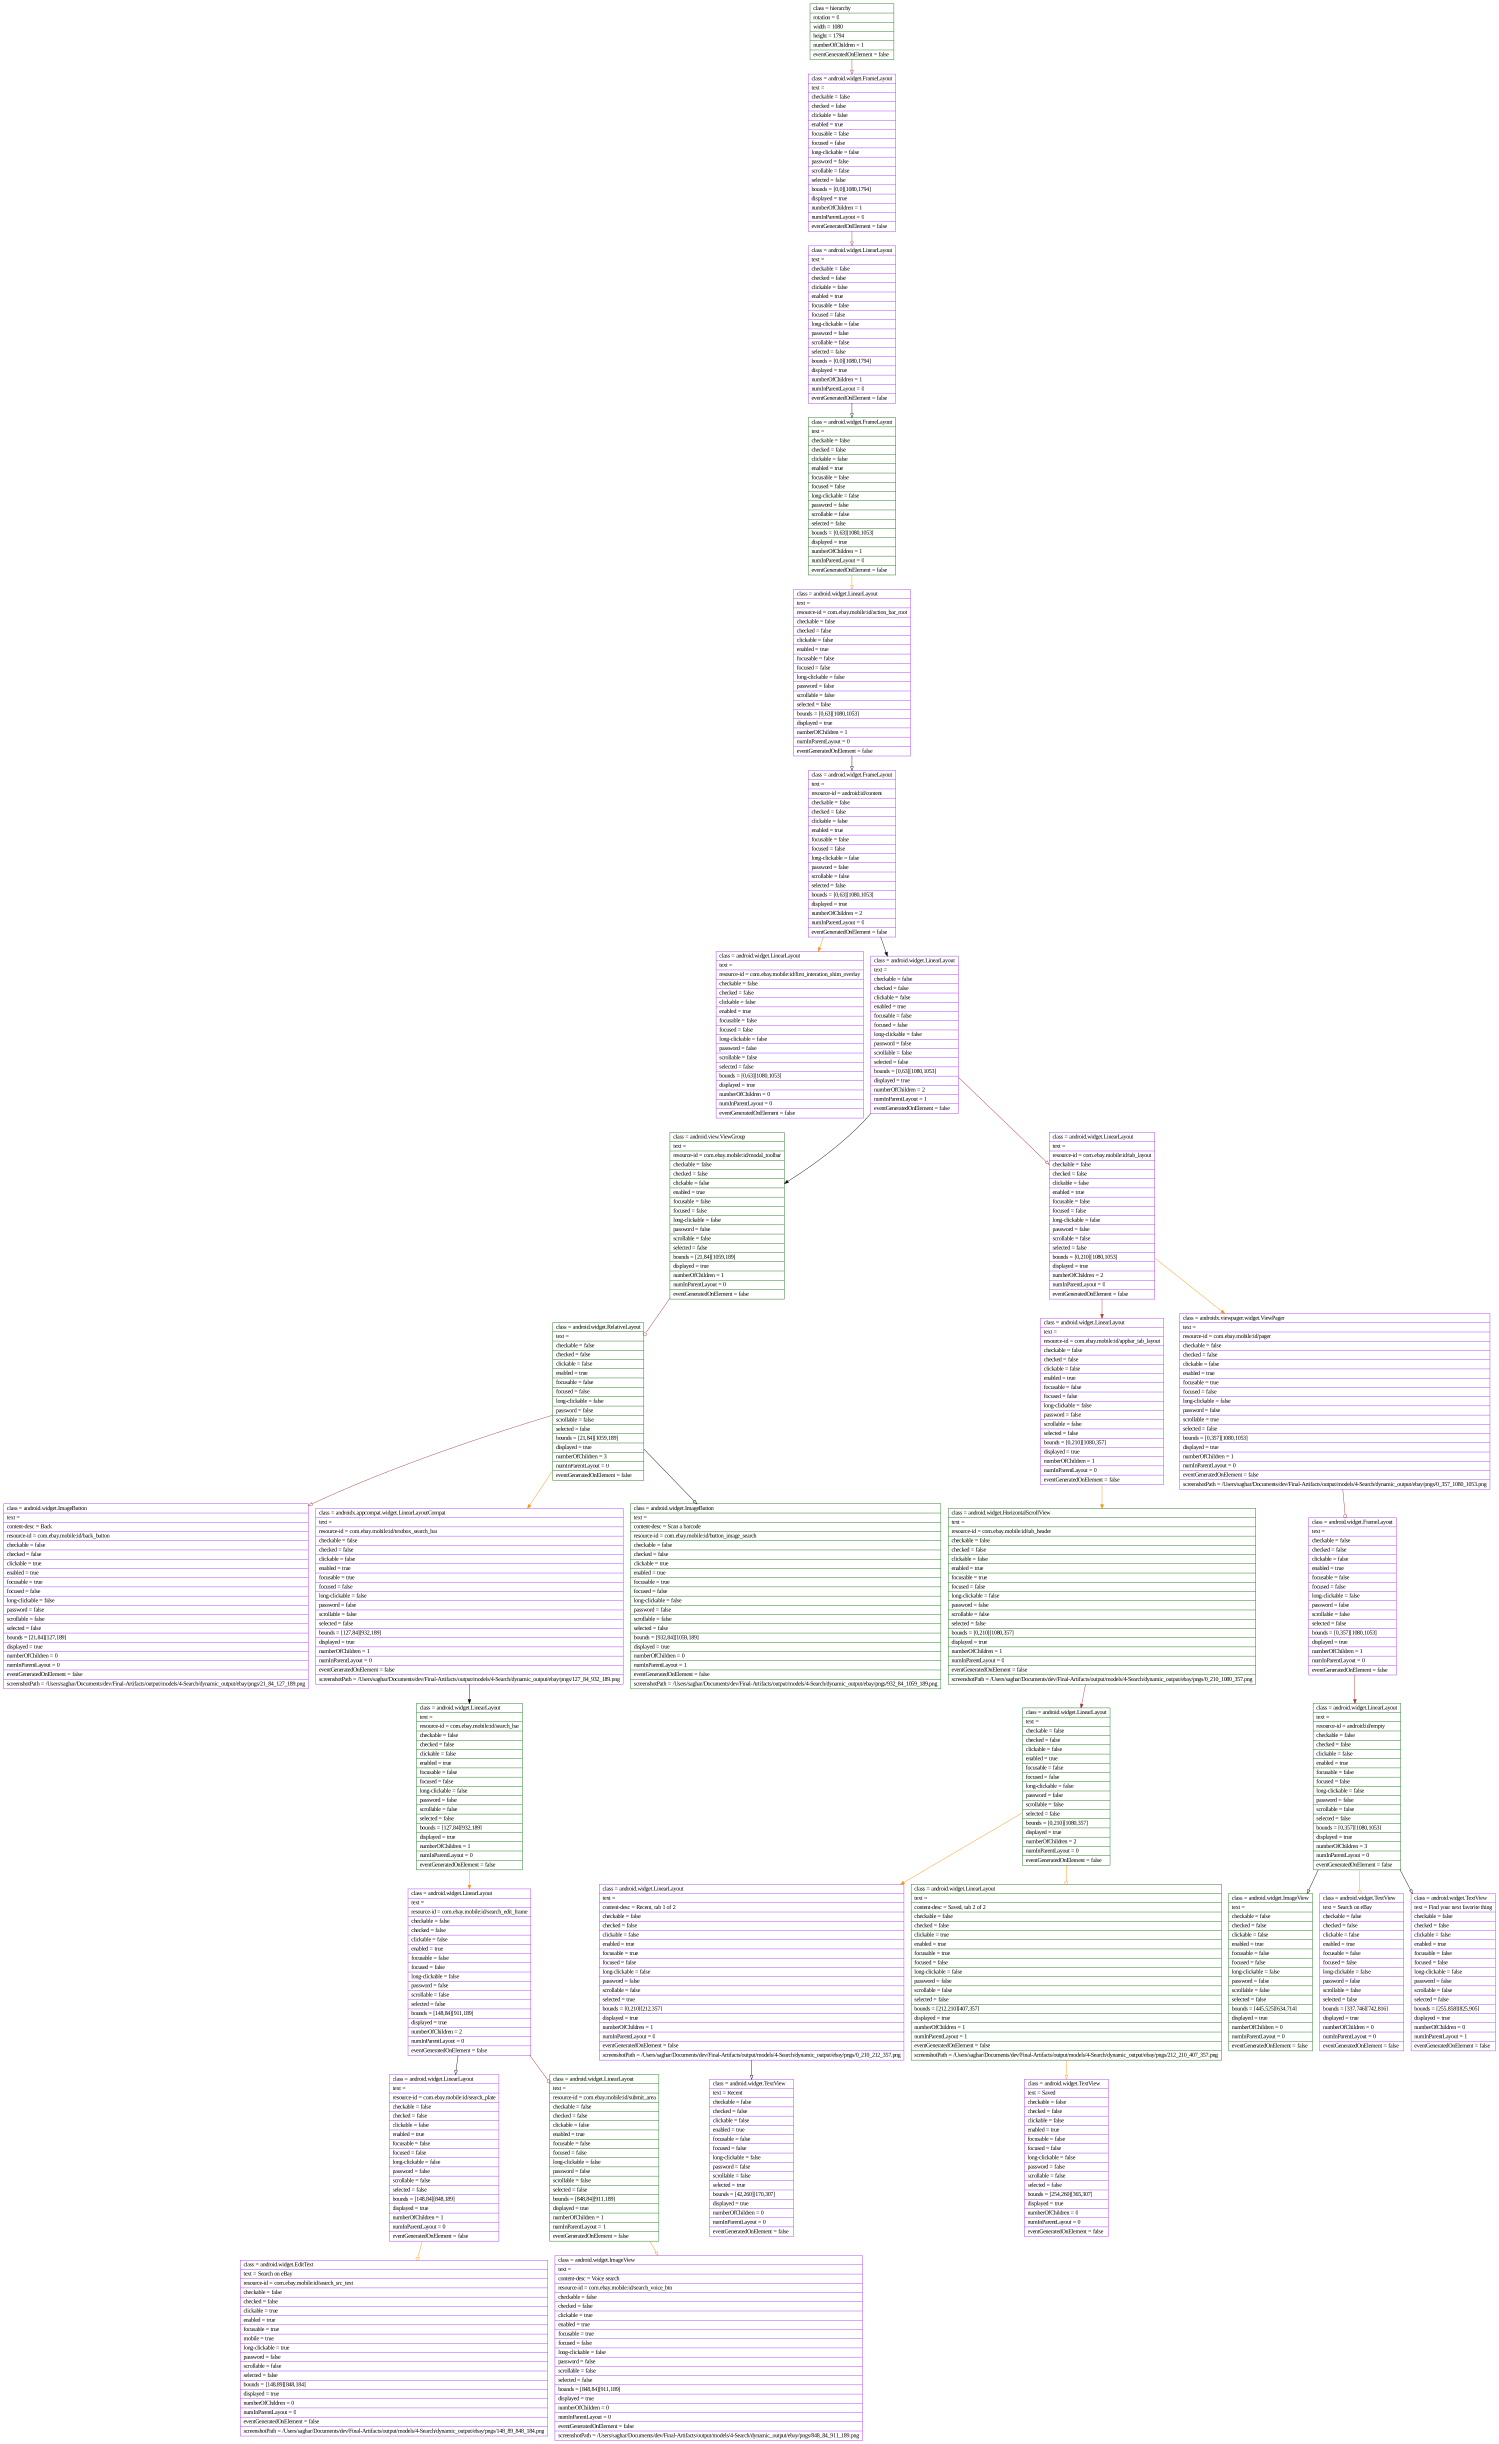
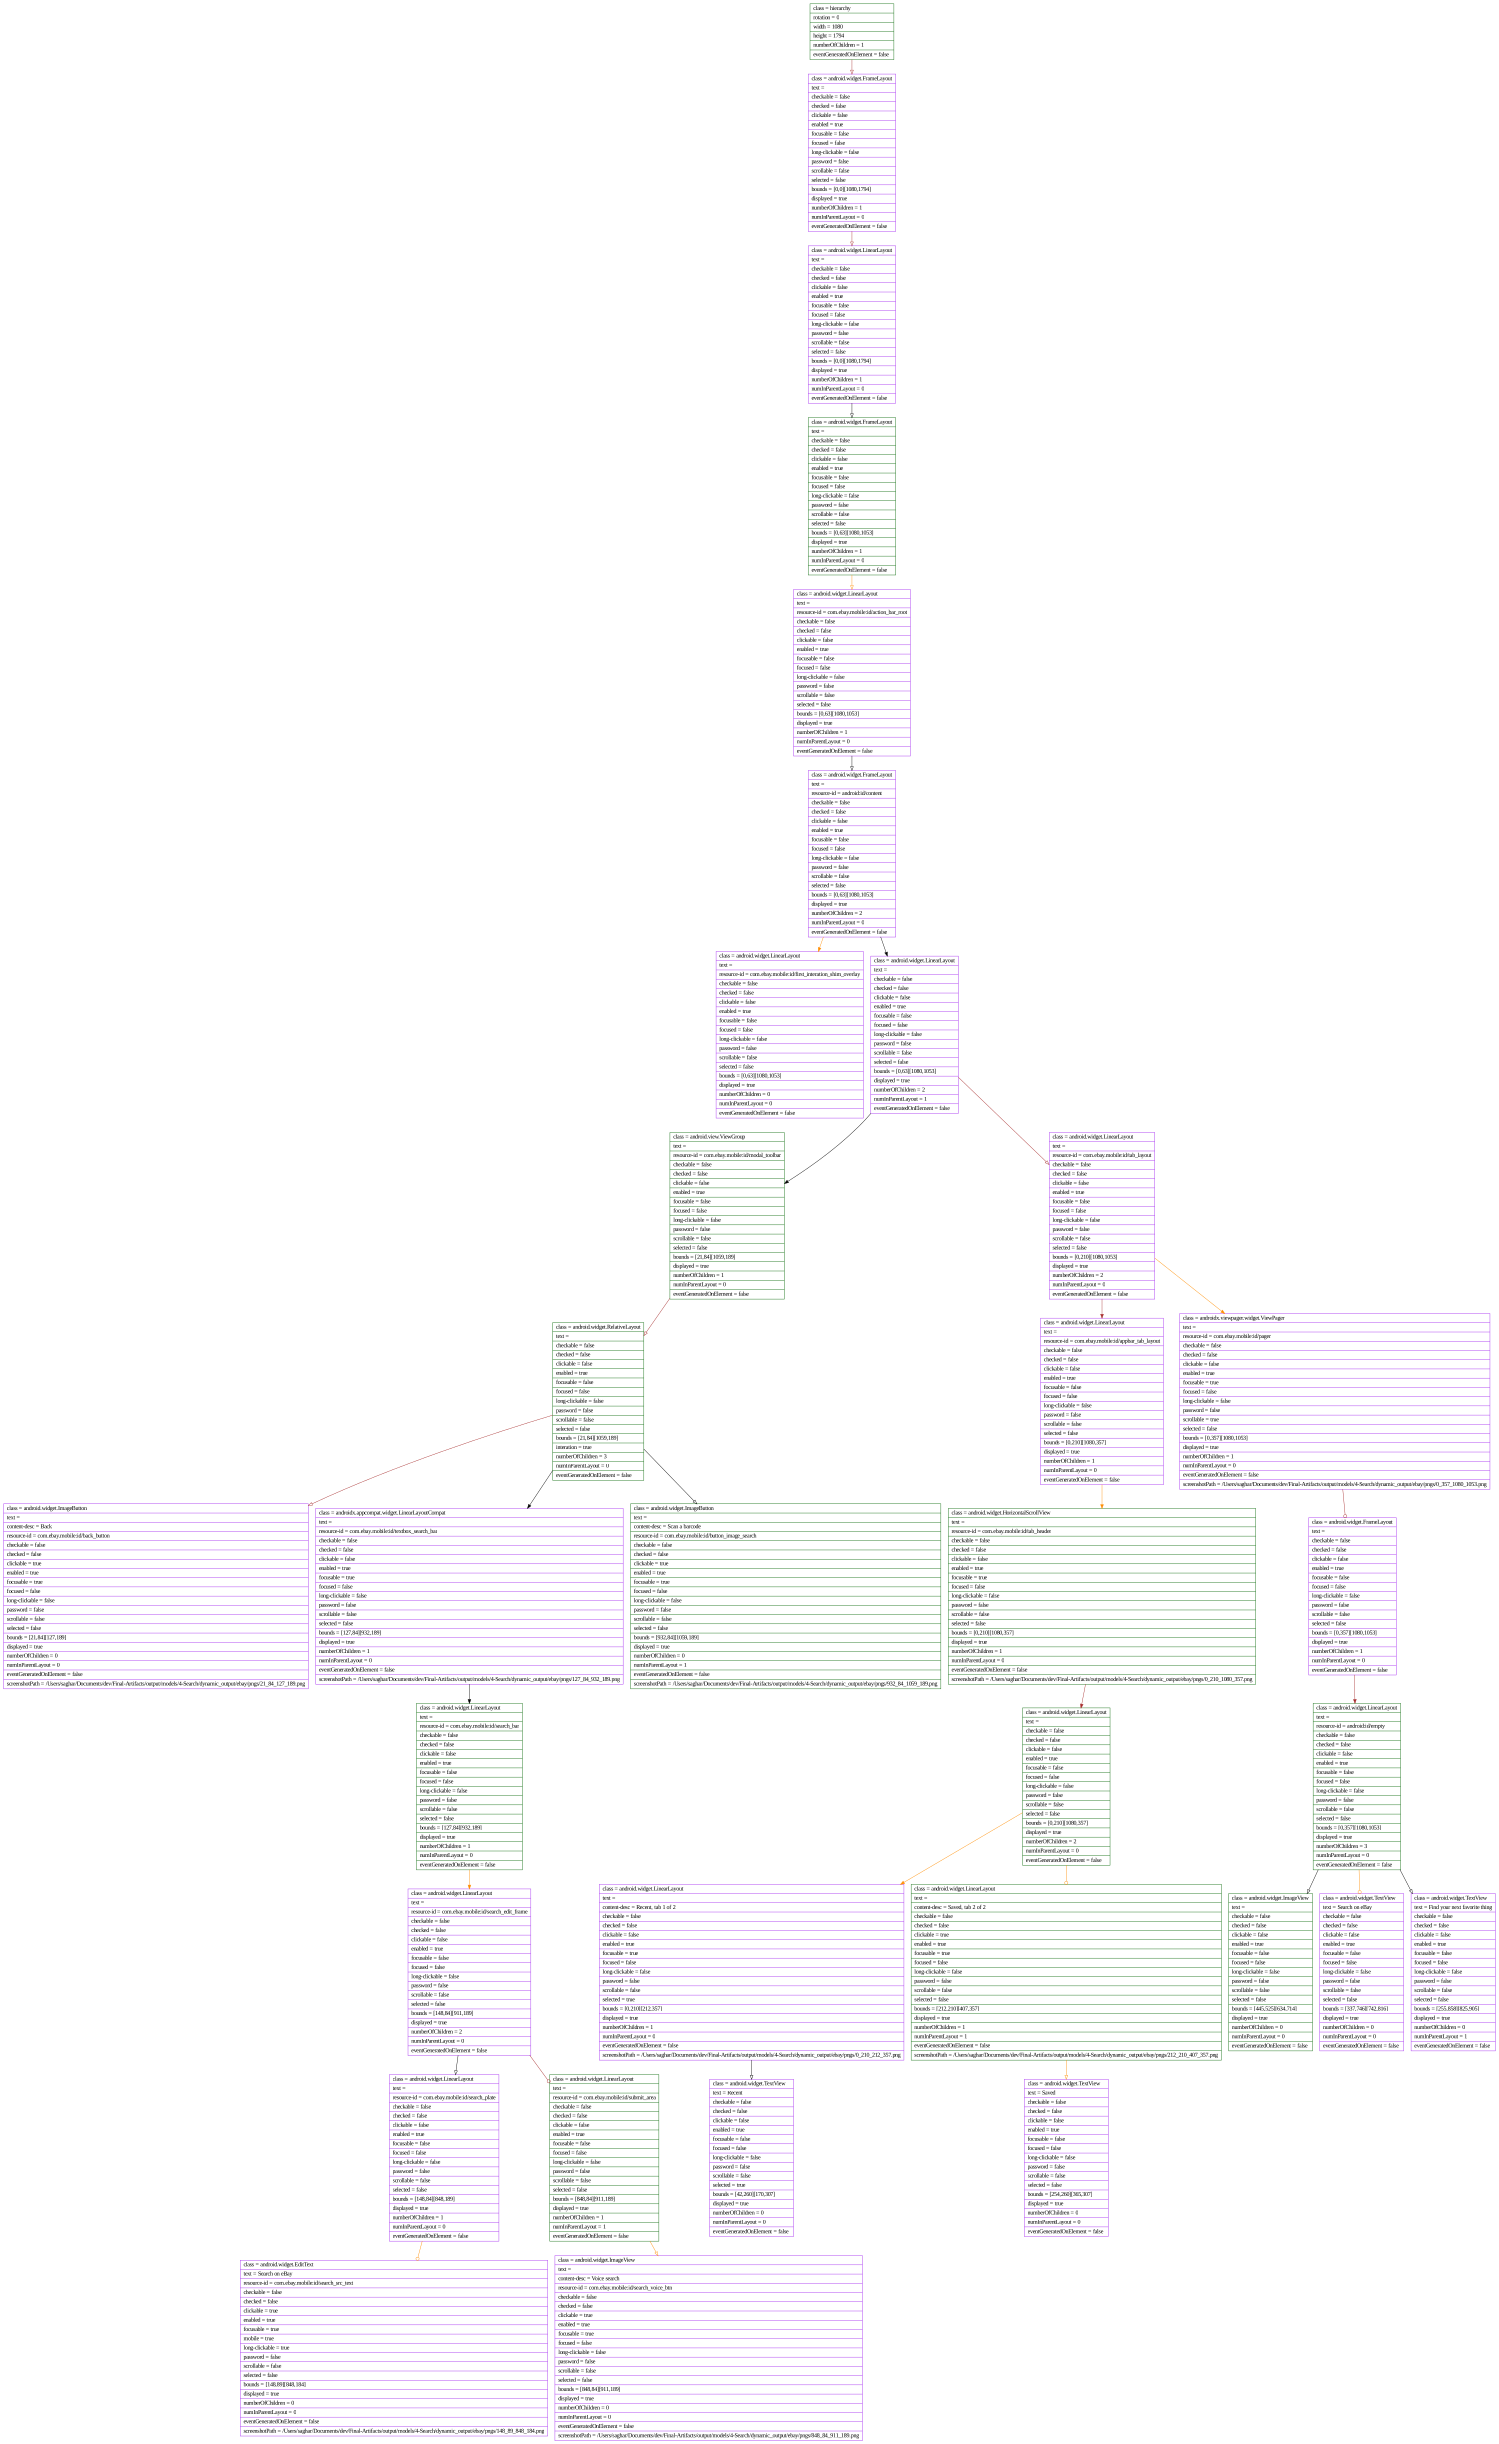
(658, 1315) -> (658, 1315)
(574, 1447) -> (574, 1447)
(541, 1488) -> (541, 1488)
